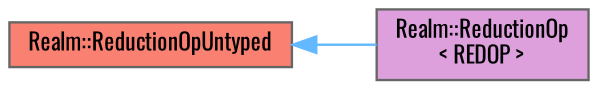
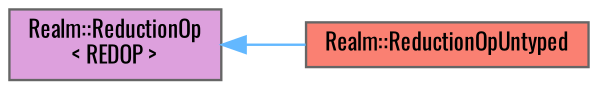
(347, 45) -> (276, 45)
